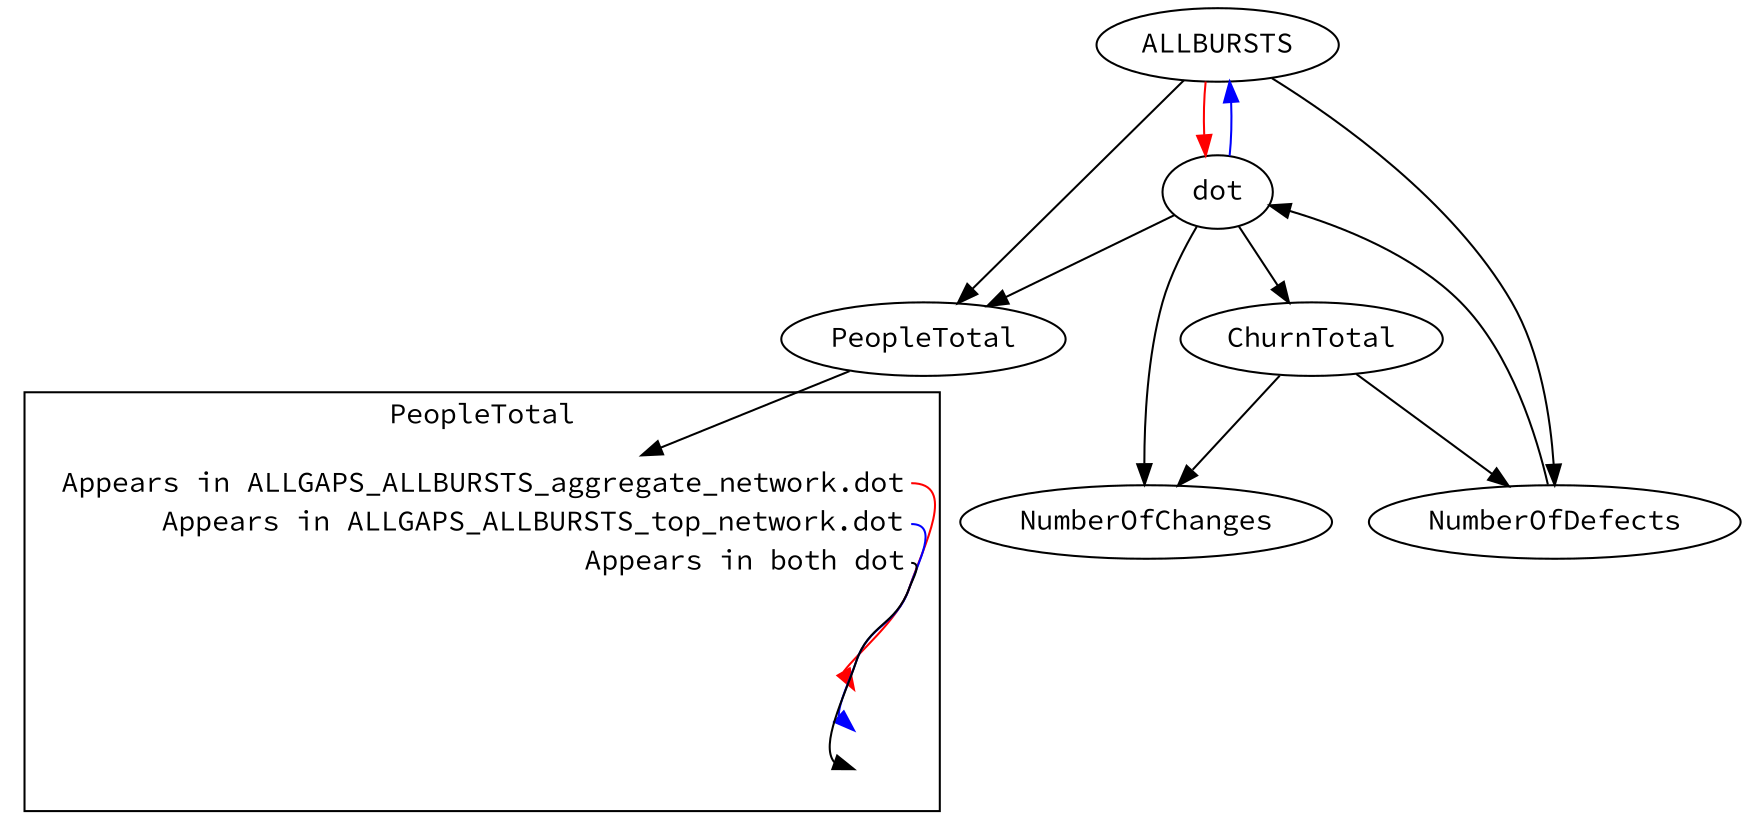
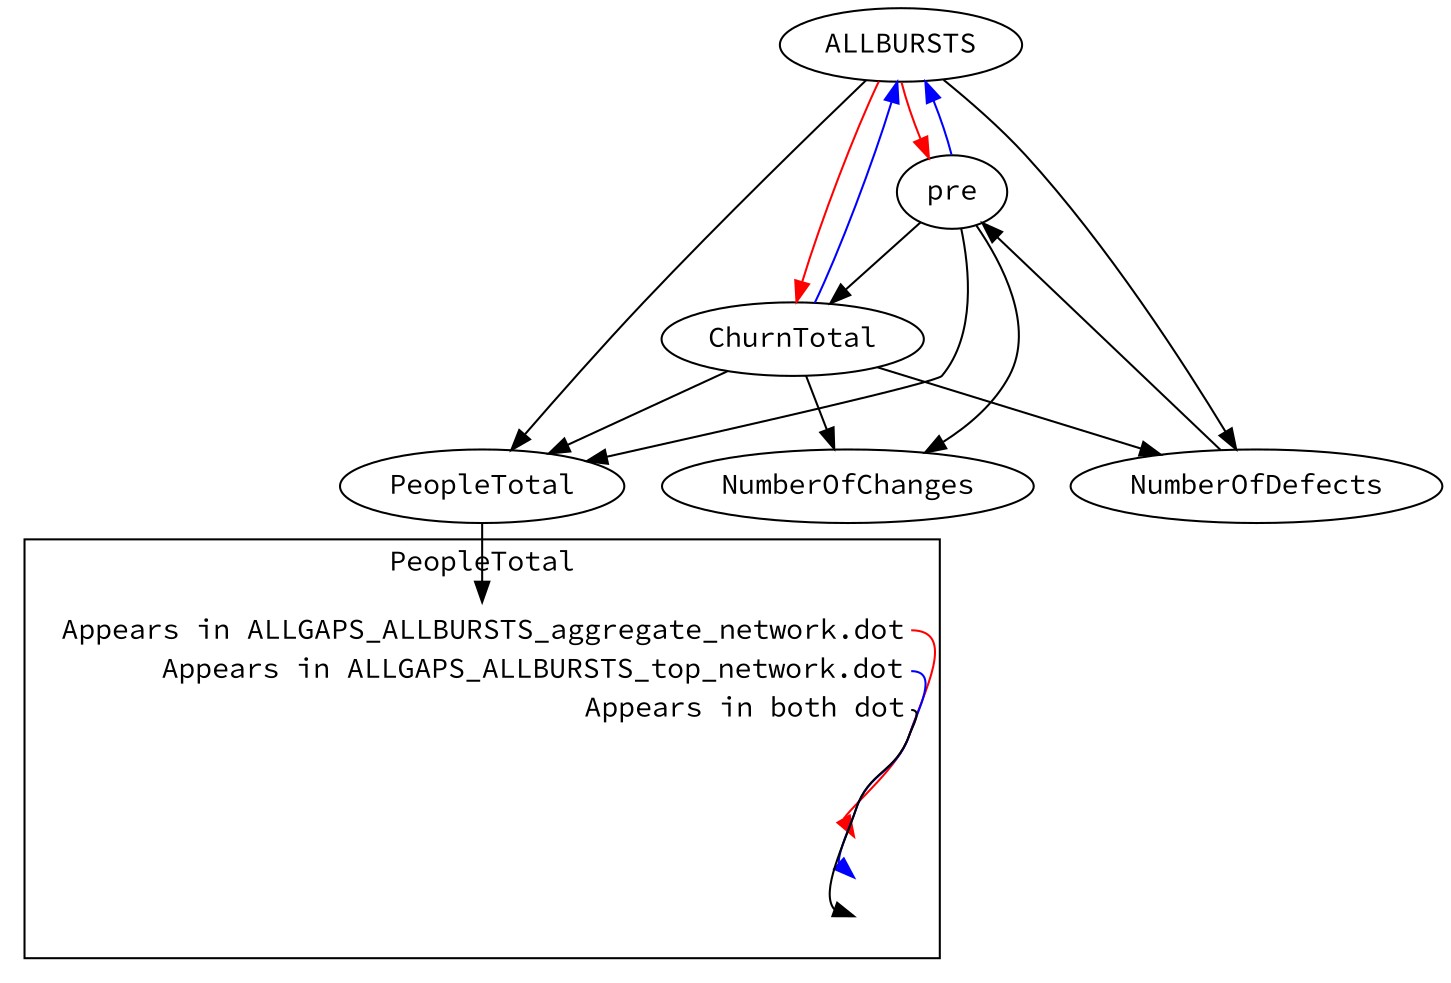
none -> (837, 180)
(1218, 192) -> (952, 192)
none -> (856, 204)
none -> (648, 408)
